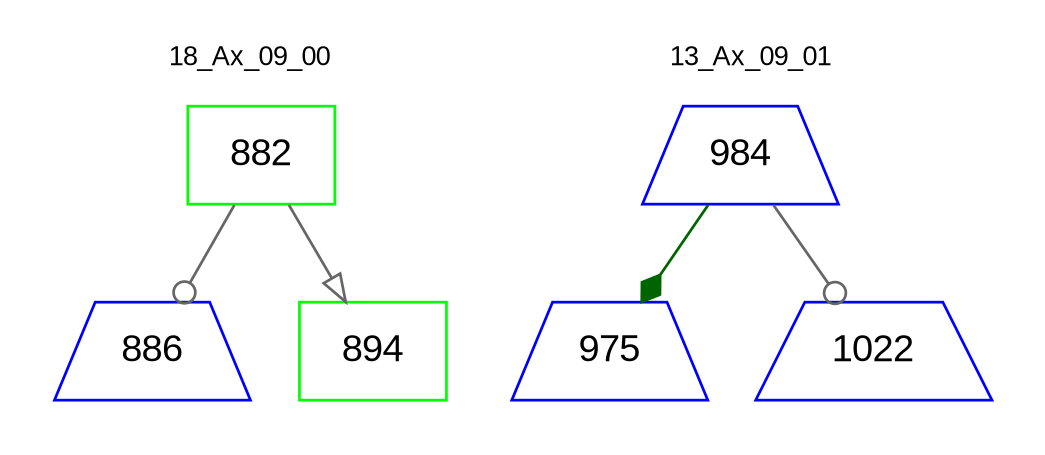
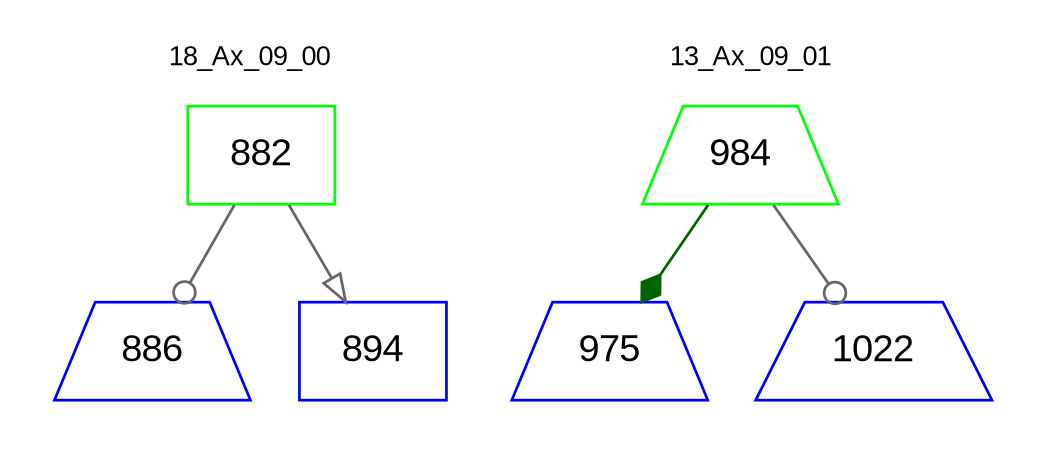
(740, 155) -> (740, 155)
(373, 351) -> (373, 351)
